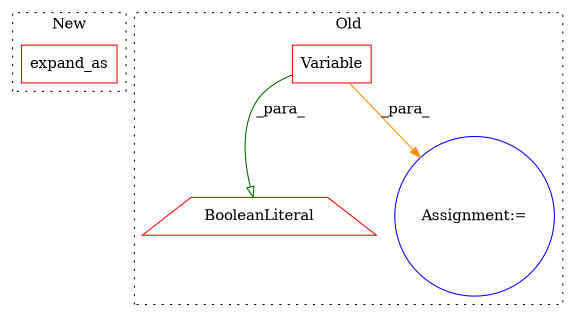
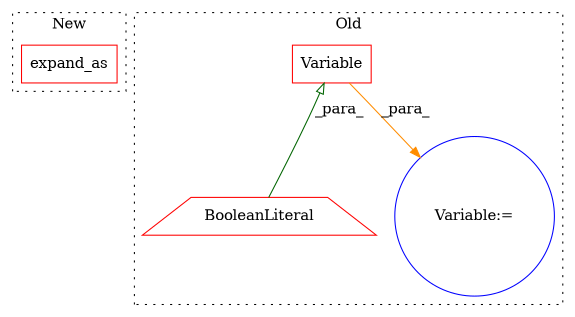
(248, 121) -> (295, 146)
(475, 216) -> (475, 216)
